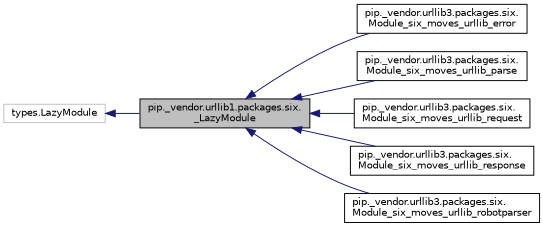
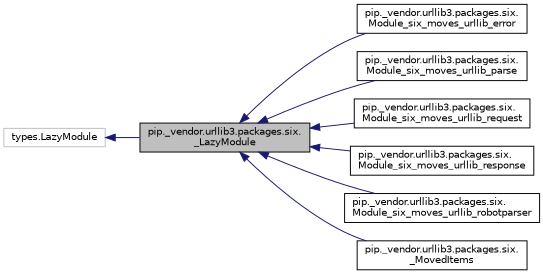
(225, 113) -> (225, 138)
none -> (442, 255)
